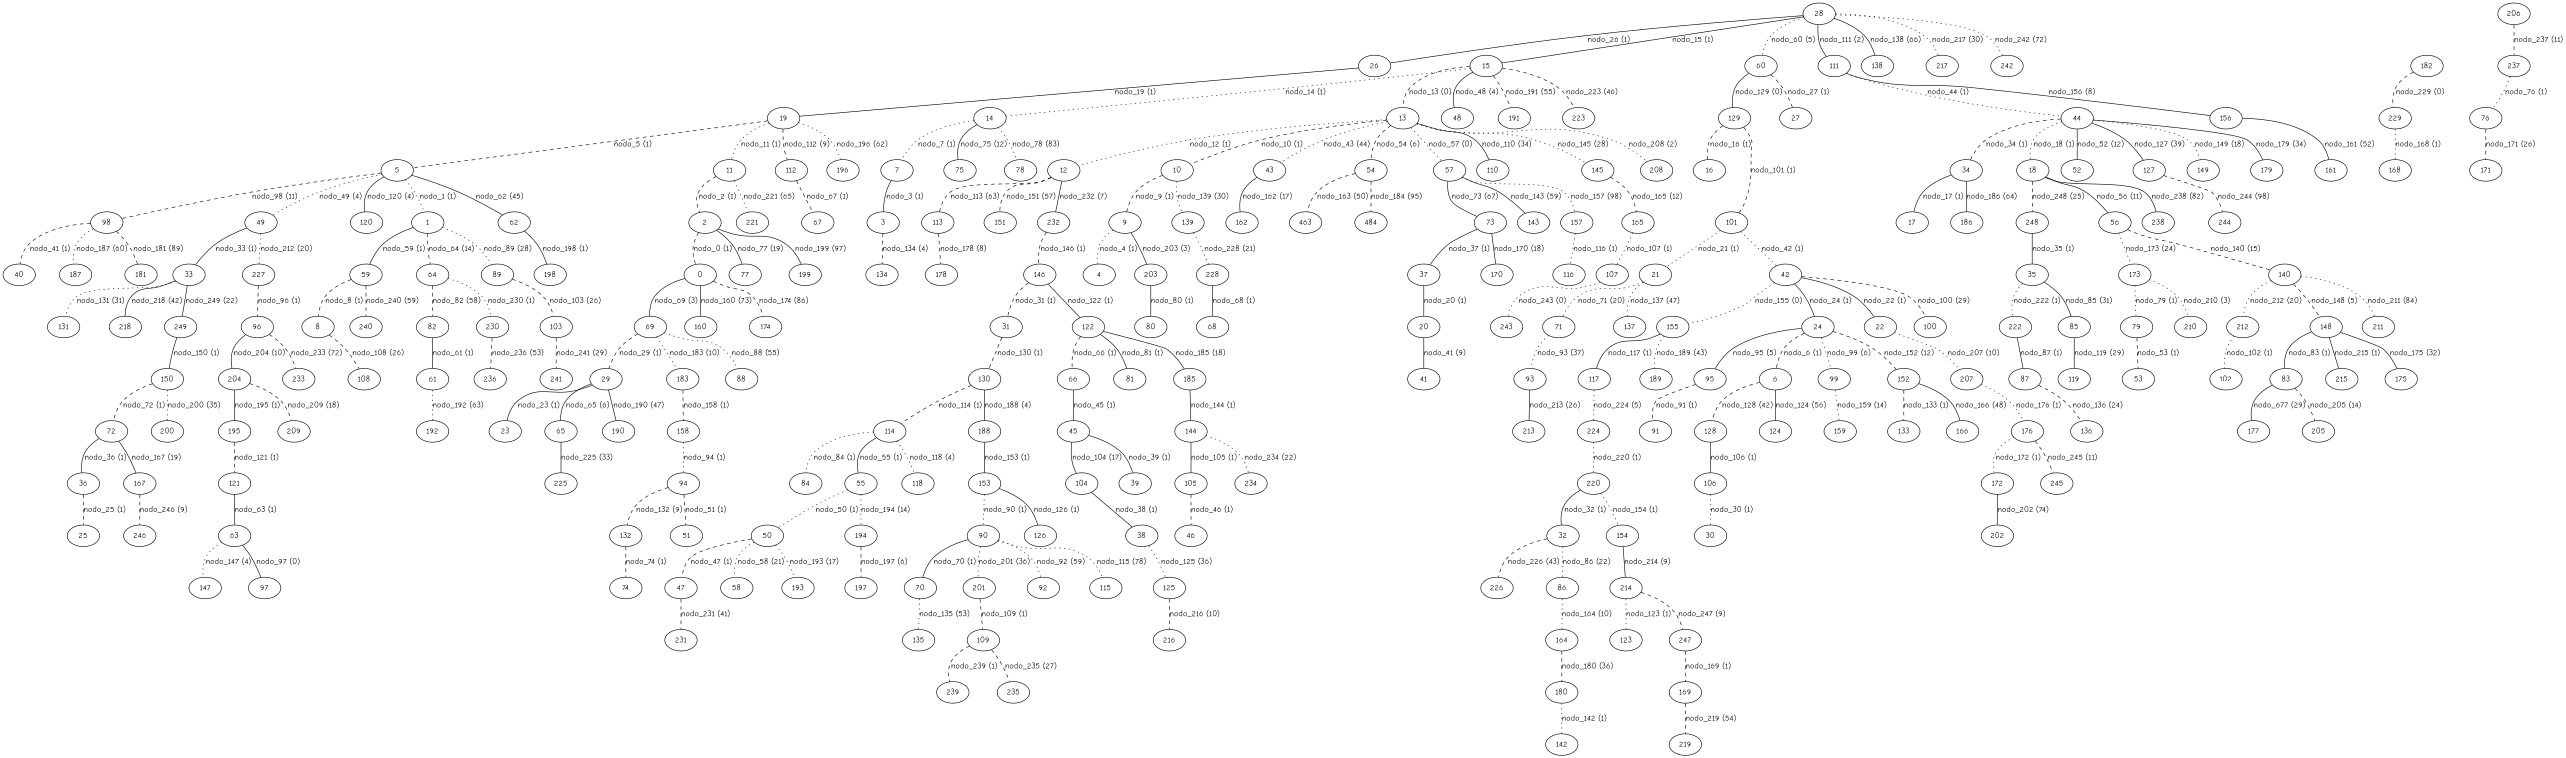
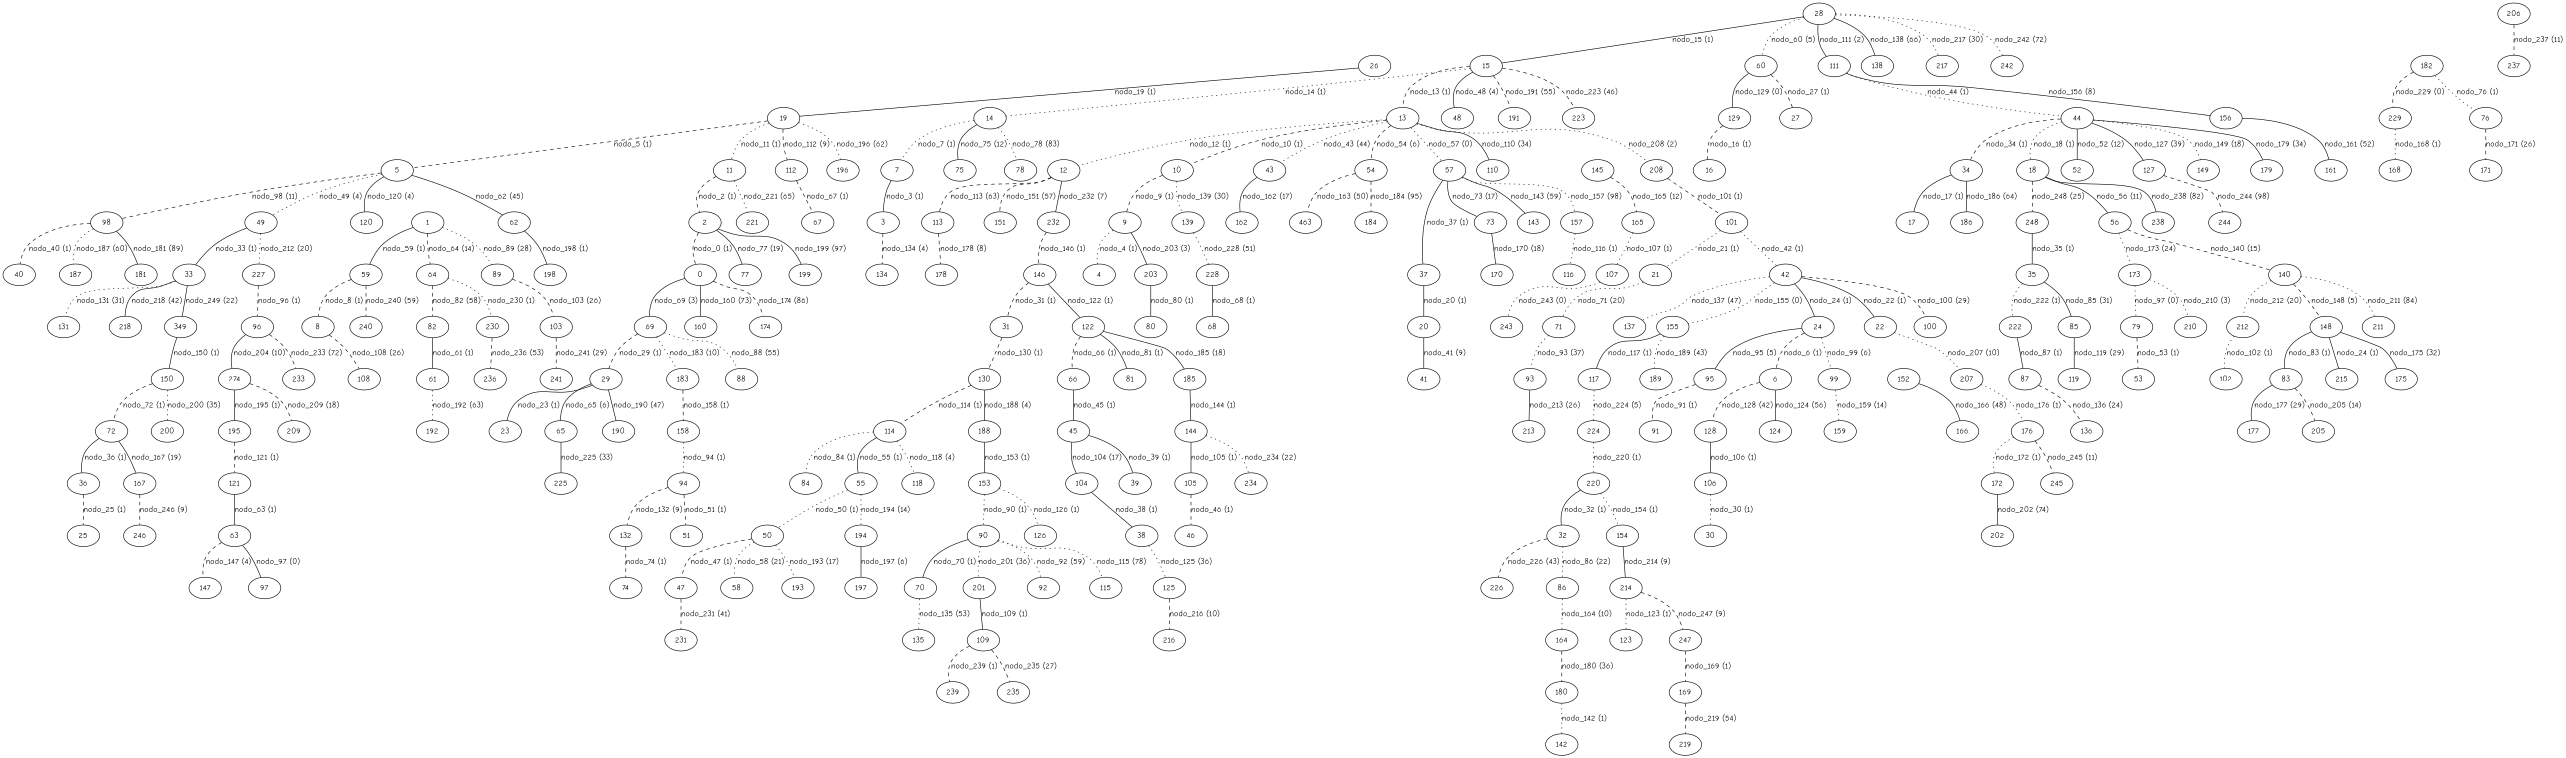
(1596, 34) -> none
(1430, 92) -> (1430, 92)
(2503, 93) -> (2454, 94)
(1512, 135) -> none
(1751, 170) -> (1694, 196)
(416, 195) -> none
(1475, 197) -> (1475, 197)
(1371, 223) -> (1371, 223)
(1450, 243) -> (1425, 220)
(129, 246) -> (129, 246)
(50, 249) -> (50, 249)
(1230, 249) -> (1230, 249)
(1630, 297) -> (1703, 291)
(2156, 301) -> (2156, 301)
(181, 327) -> (181, 327)
(1868, 345) -> none
(2357, 353) -> (2357, 353)
(235, 379) -> (235, 379)
(2280, 405) -> (2280, 405)
(1904, 431) -> none
(1023, 502) -> (1023, 502)
(206, 557) -> (206, 557)
(861, 562) -> (861, 562)
(981, 614) -> (981, 614)
